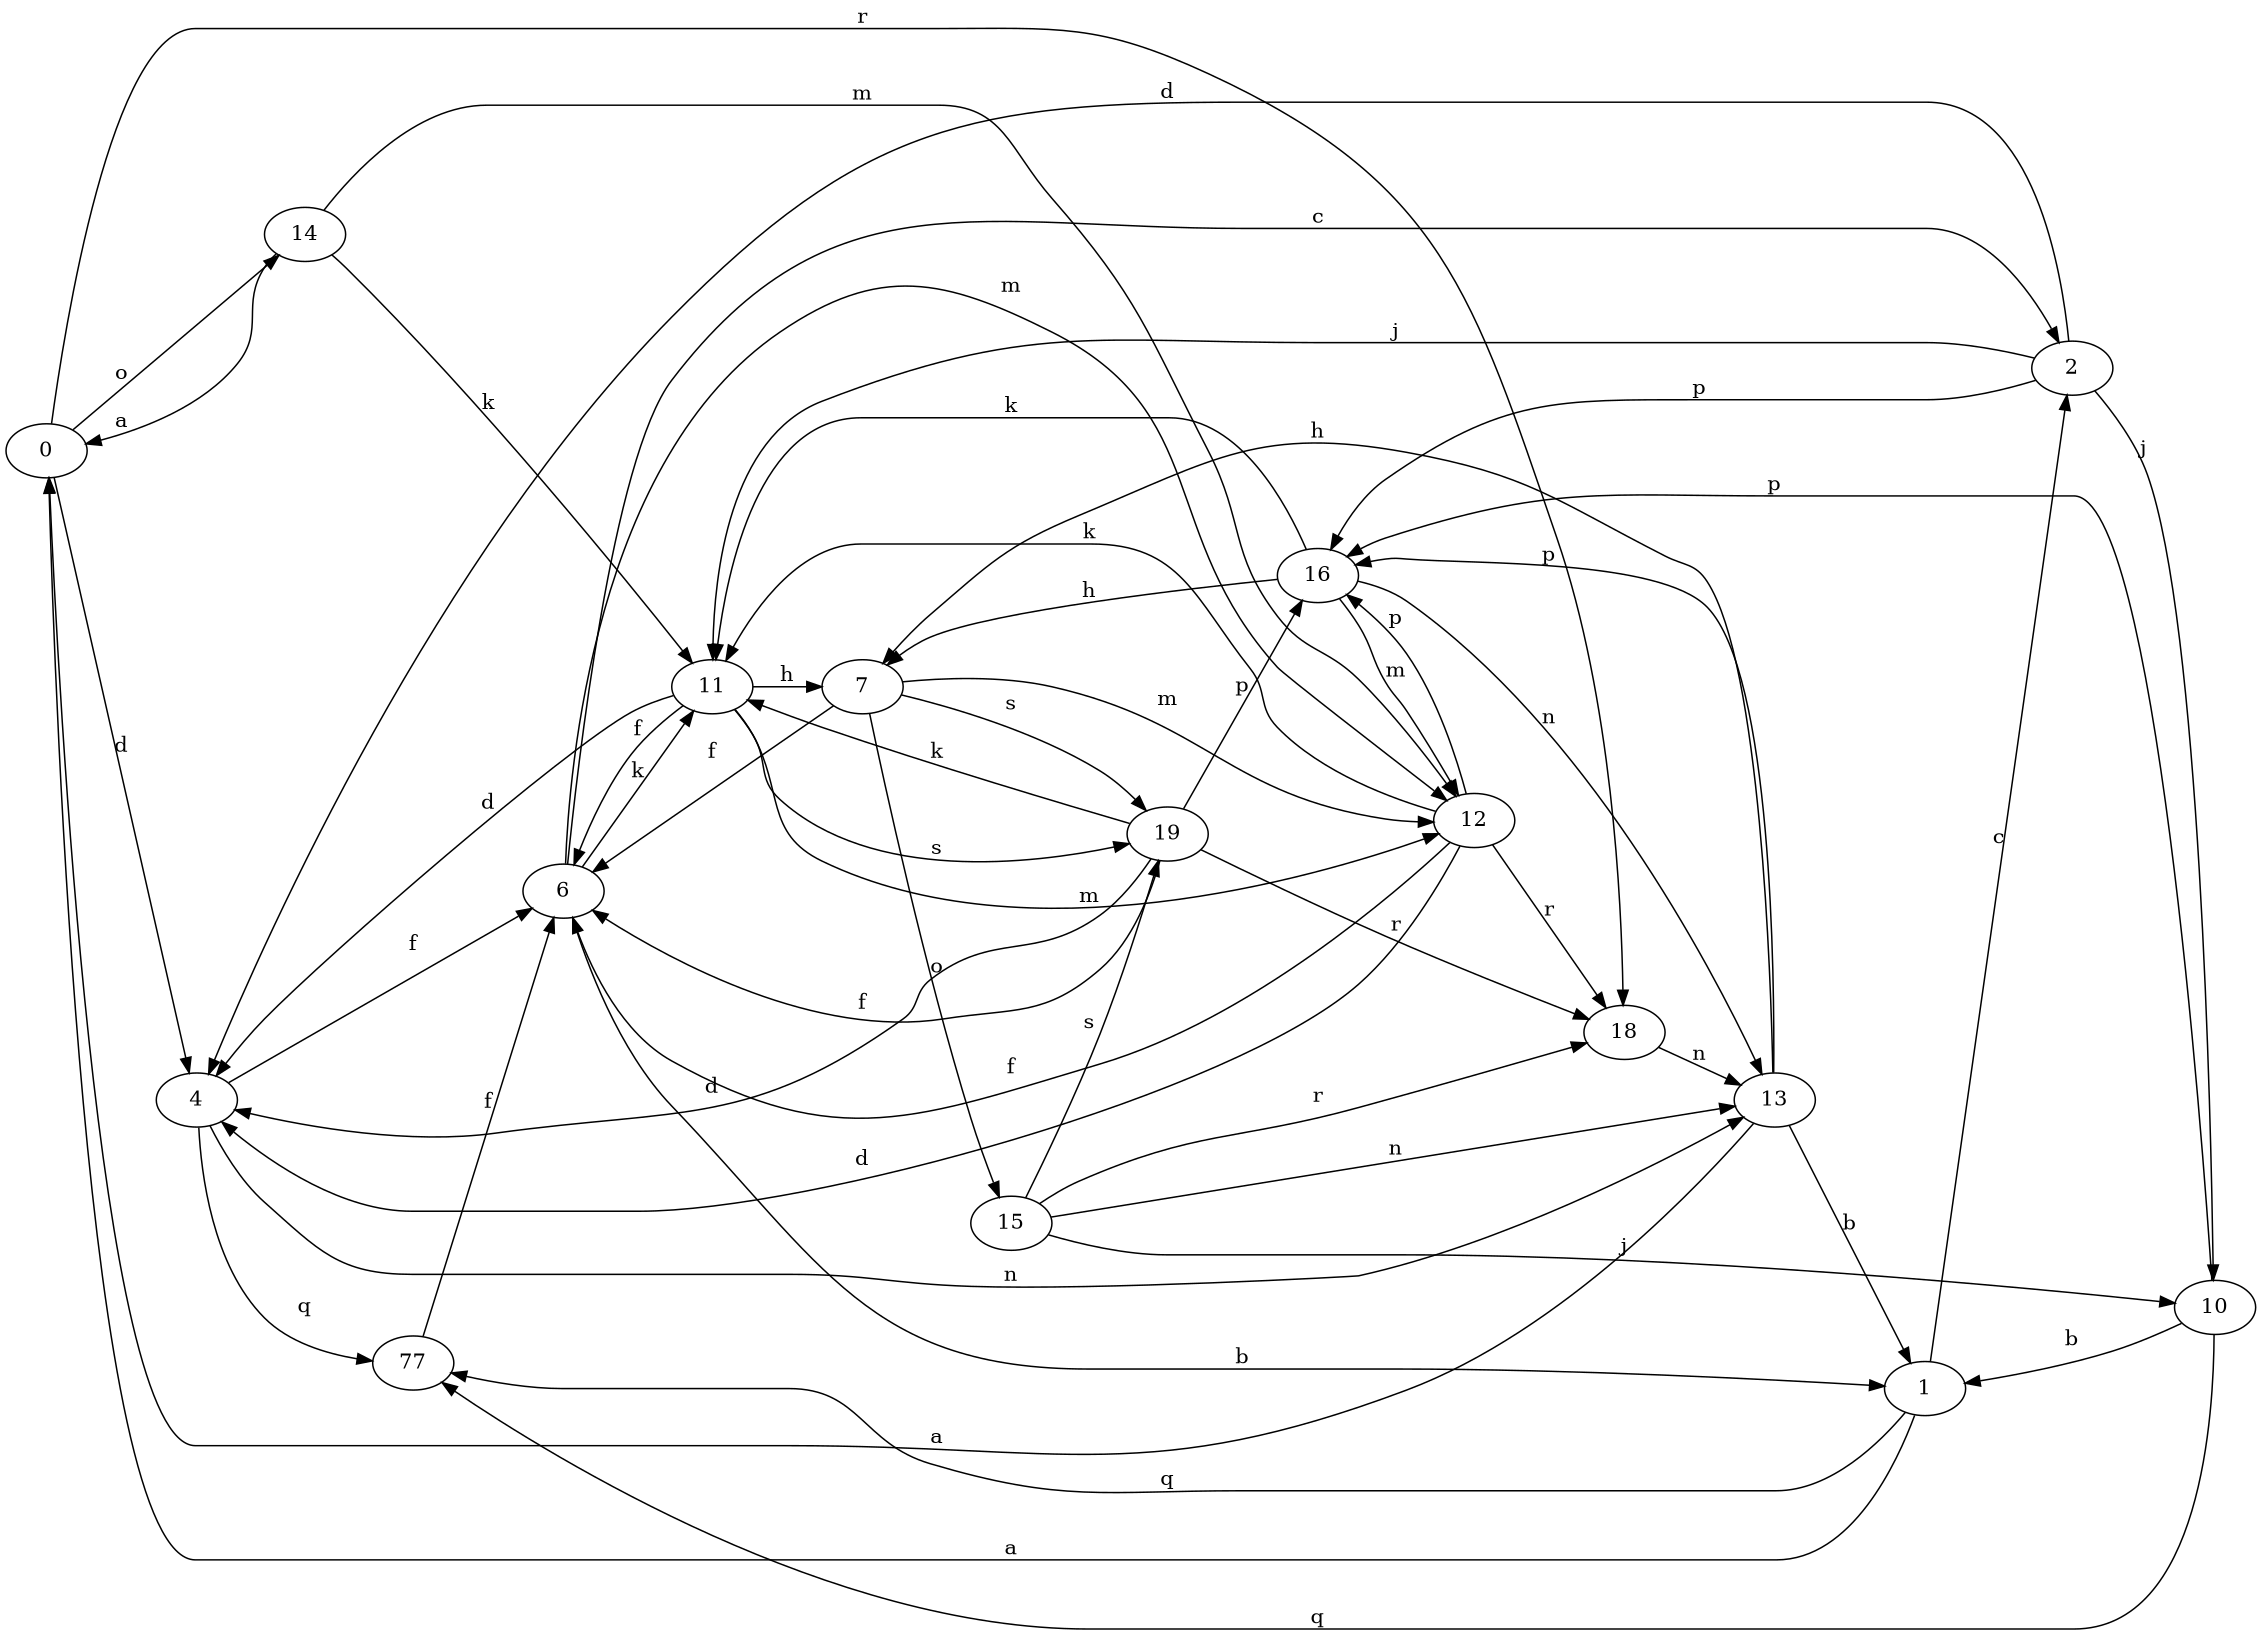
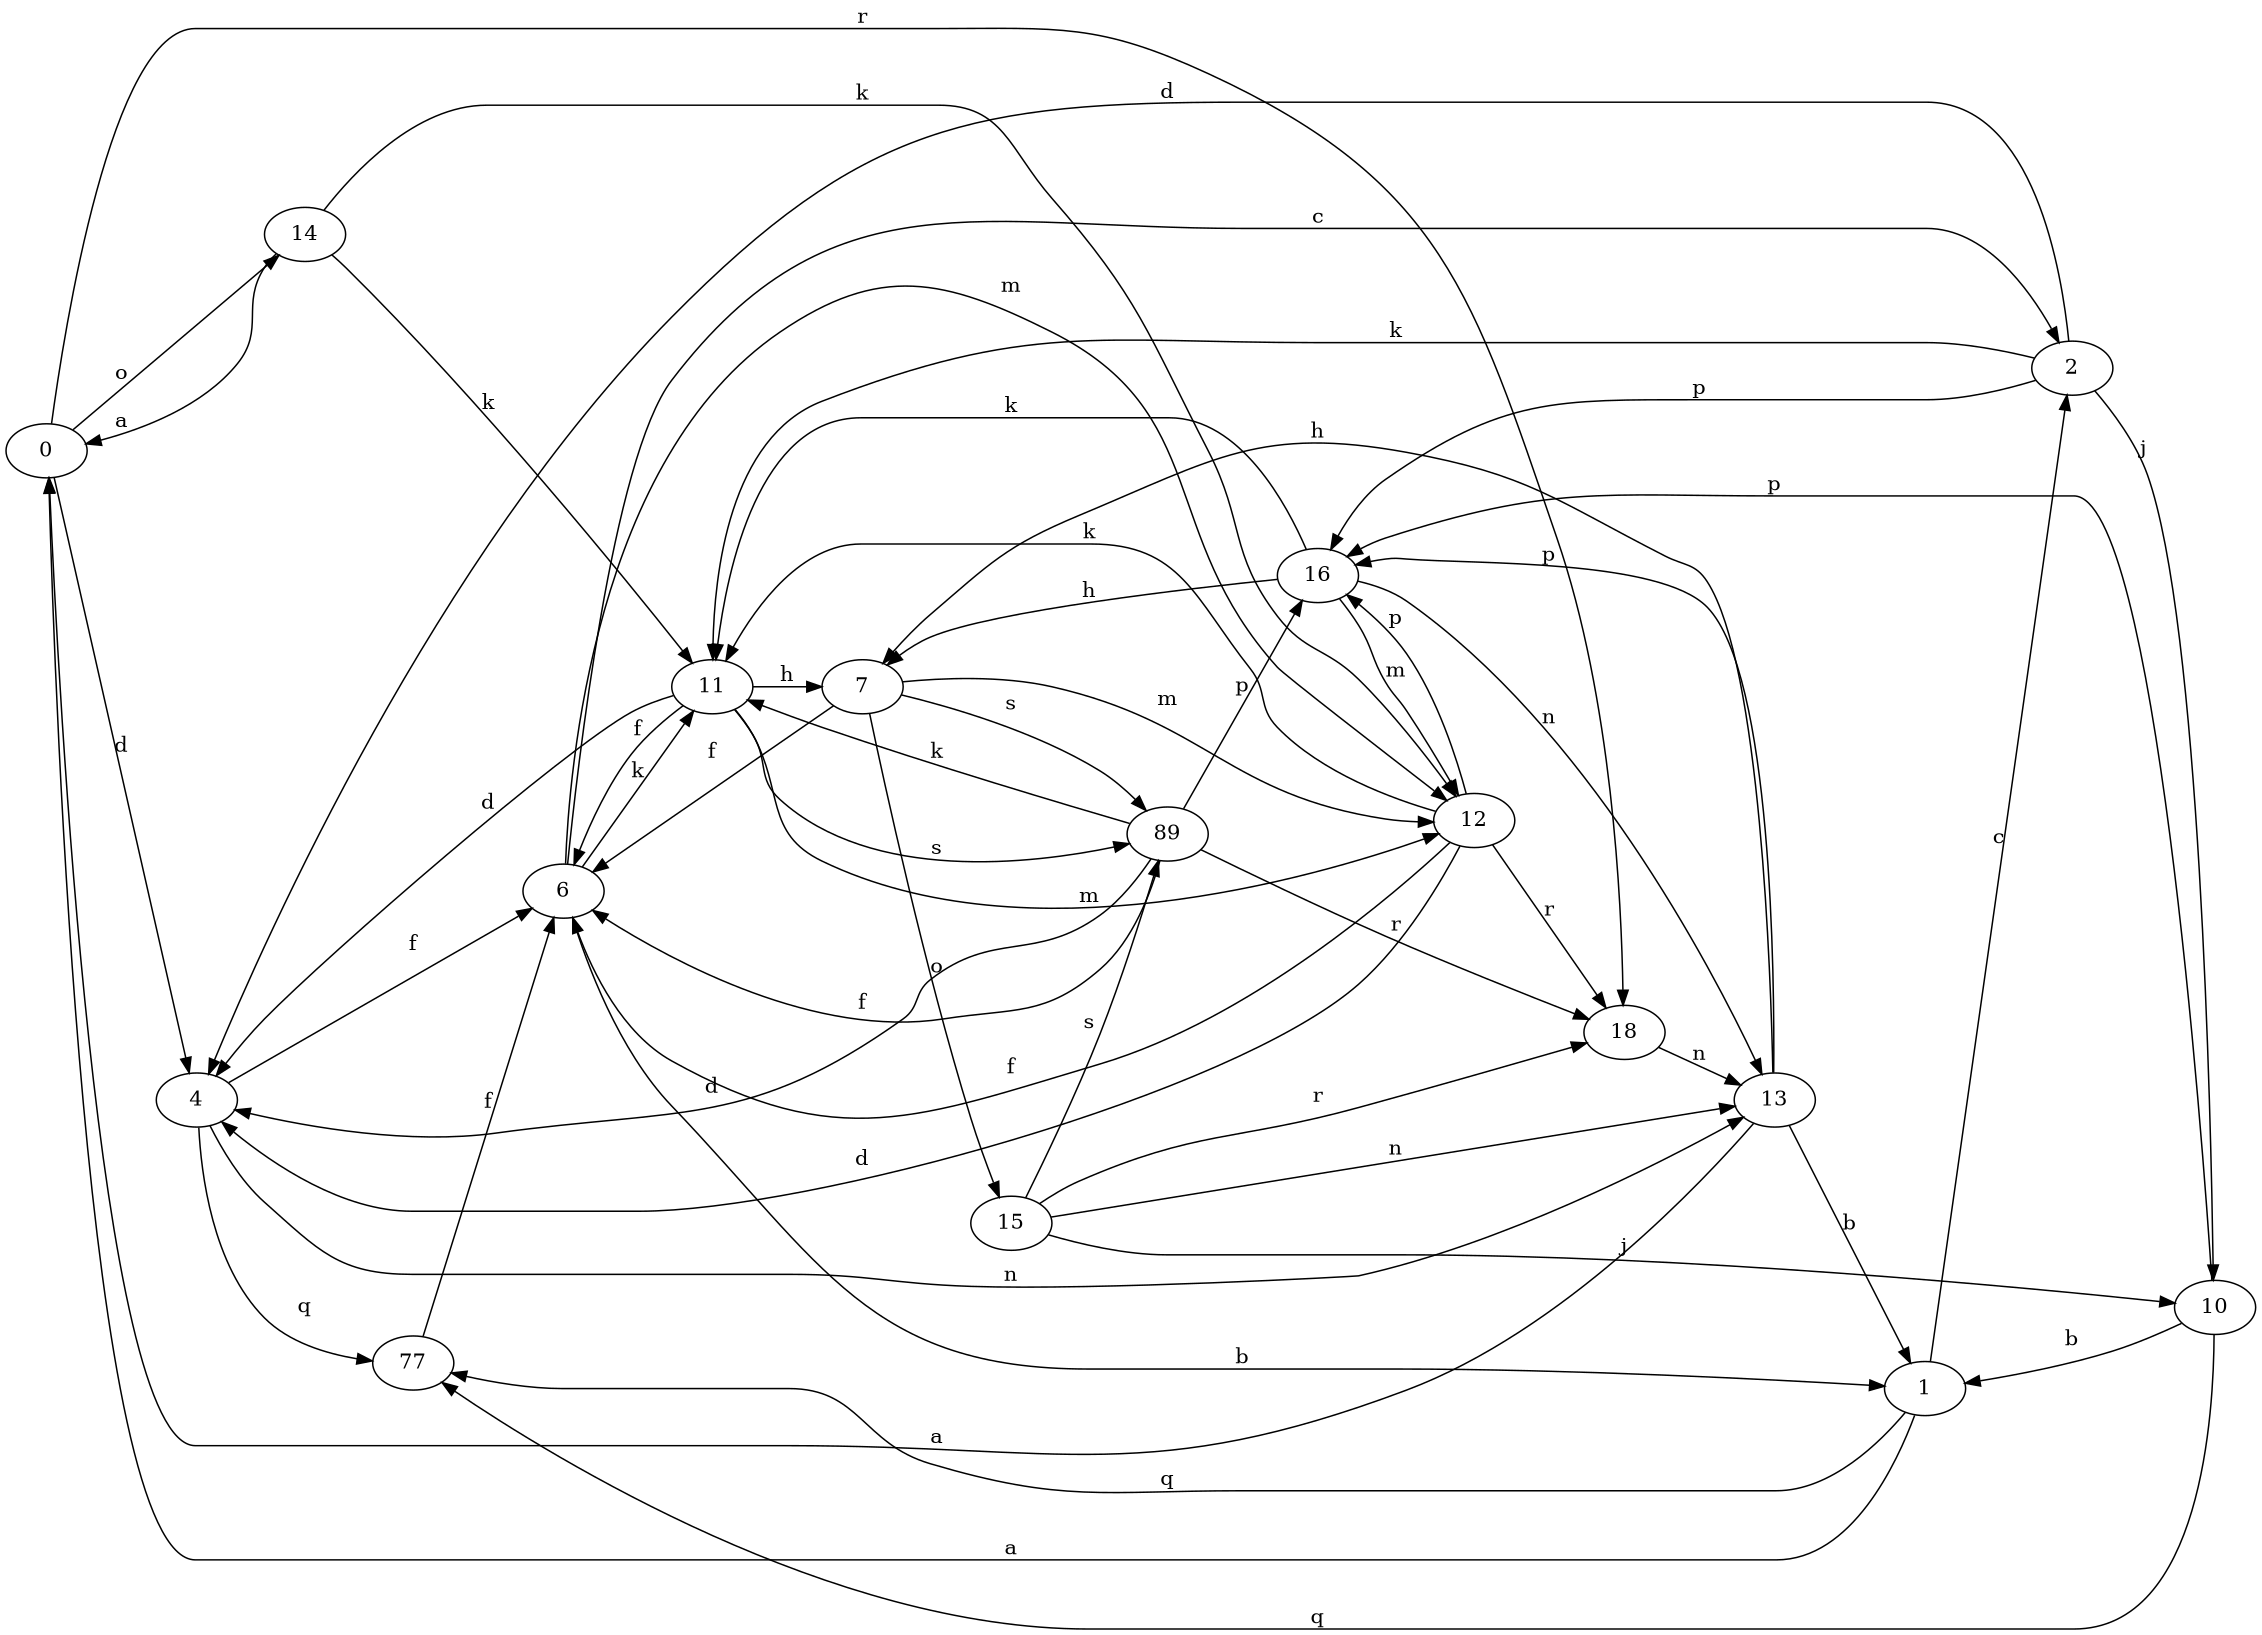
(863, 94) -> (863, 94)
(1396, 331) -> (1396, 331)
(1168, 834) -> (1168, 834)
